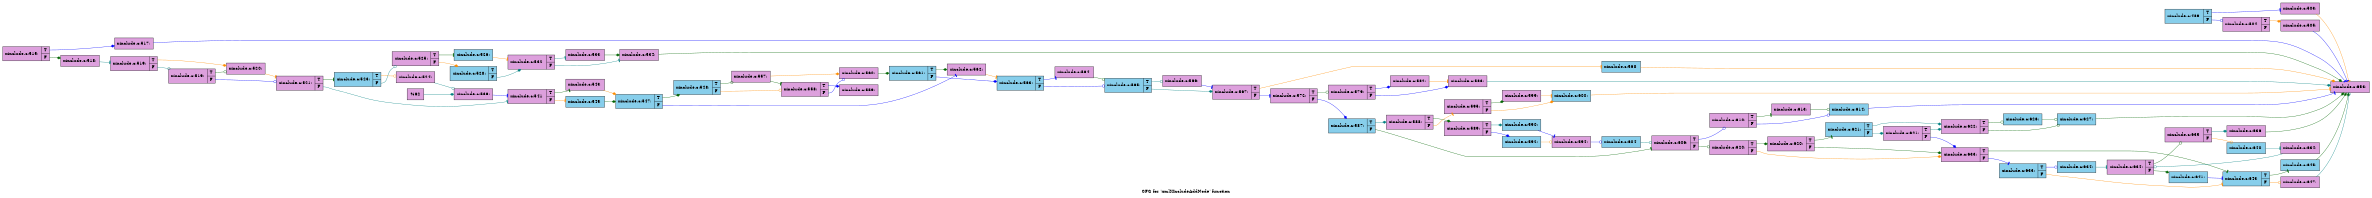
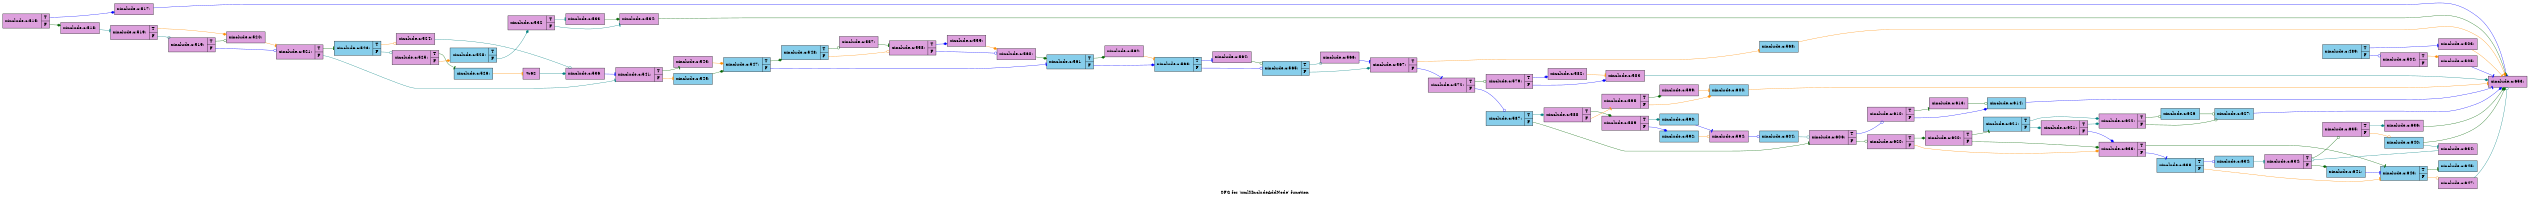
(500, 58) -> (507, 74)
(803, 75) -> (990, 47)
(811, 105) -> (908, 69)
(1332, 105) -> (1492, 96)
(2221, 117) -> (2379, 111)
(1792, 122) -> (1949, 116)
(2337, 131) -> (2472, 130)
